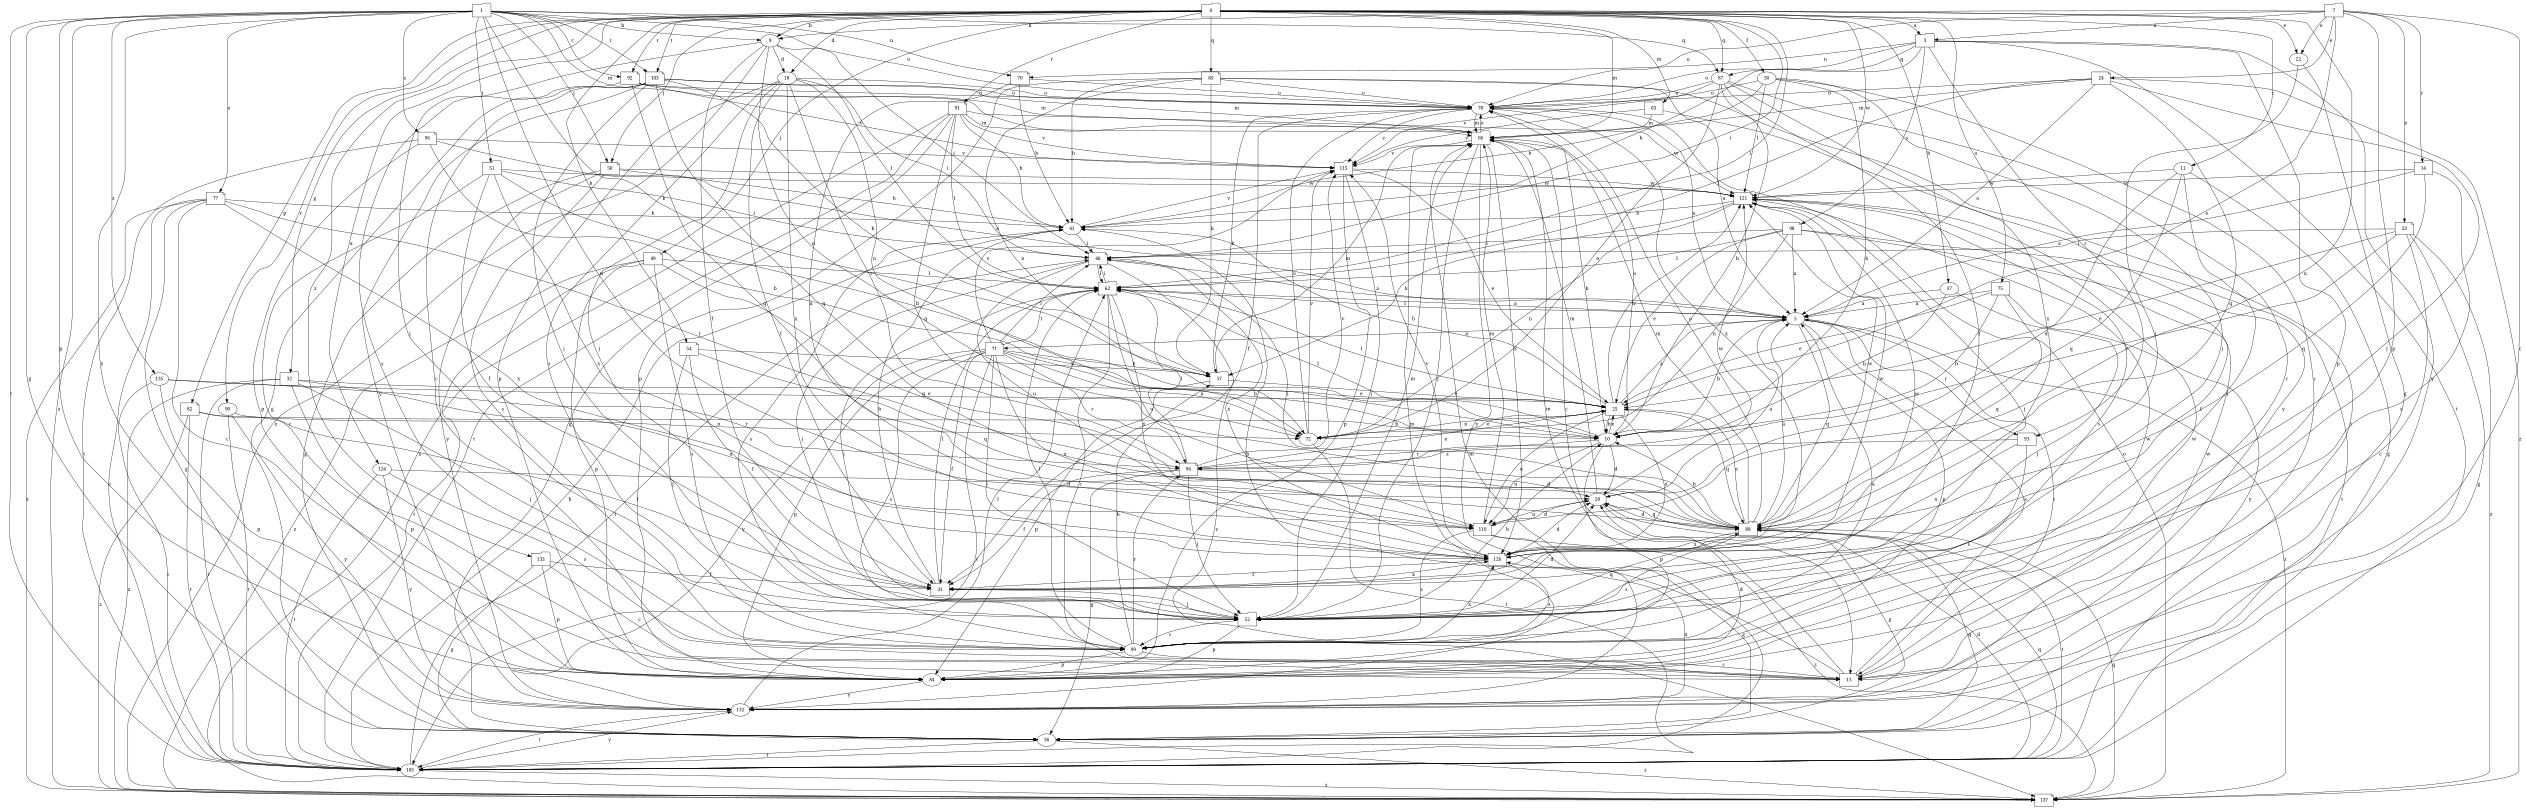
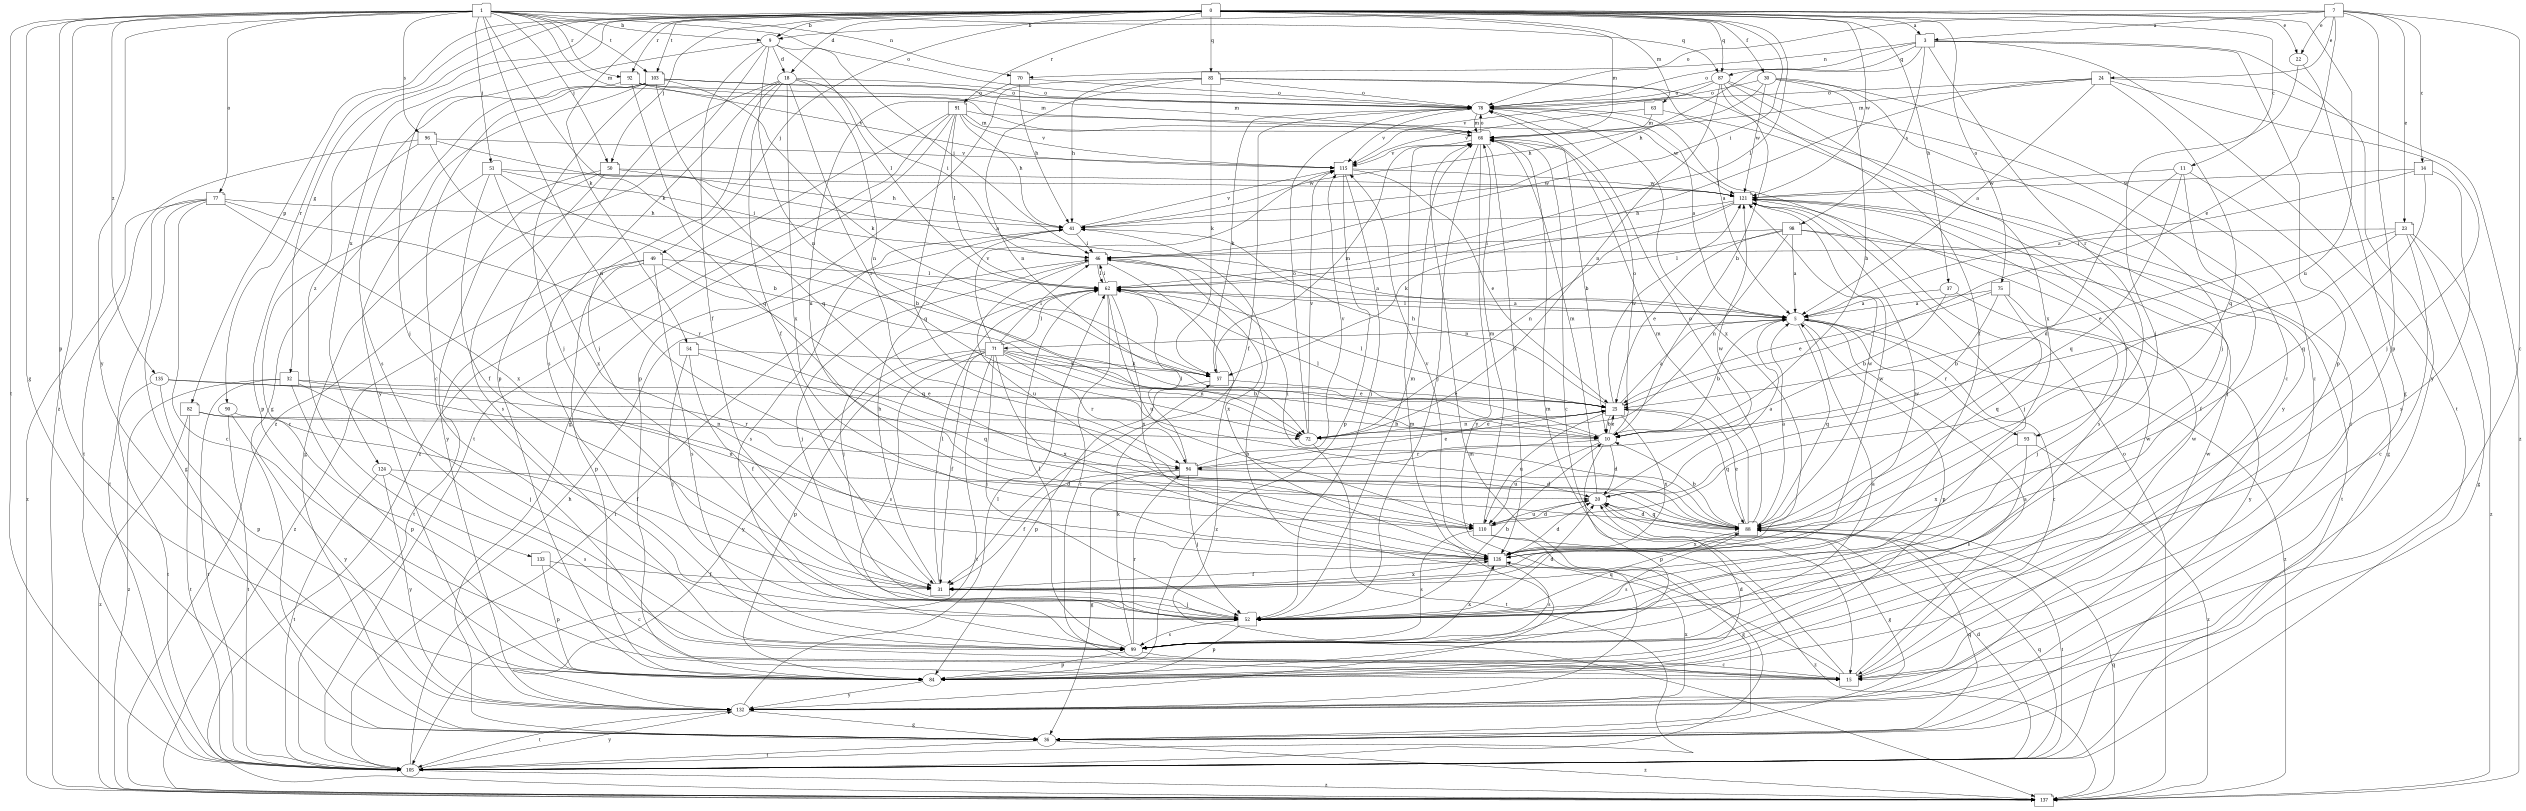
(1758, 138) -> (1758, 138)
(1650, 446) -> (2208, 664)
(455, 717) -> (892, 725)
